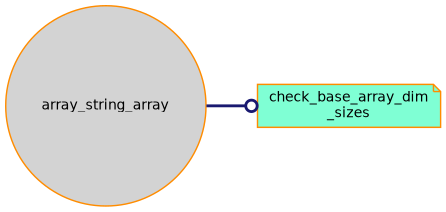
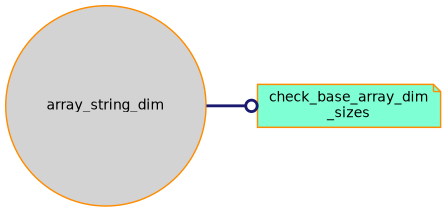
(106, 106) -> (106, 106)
